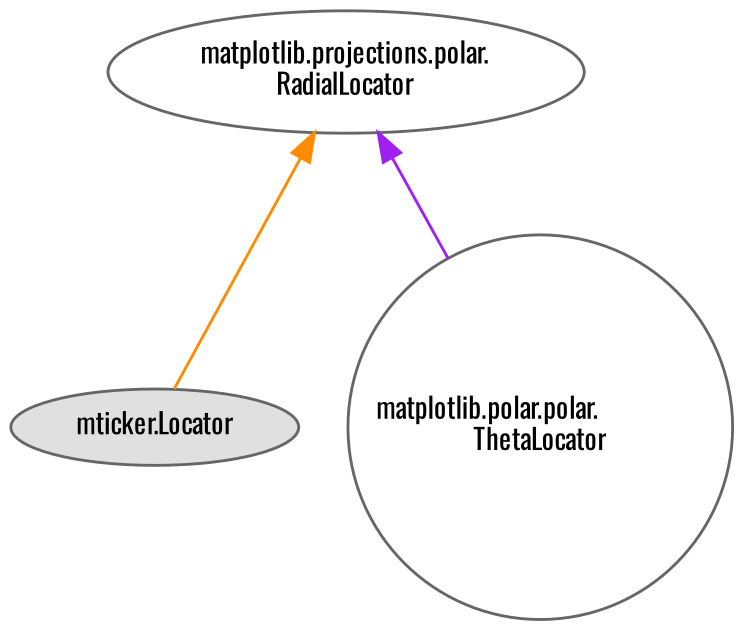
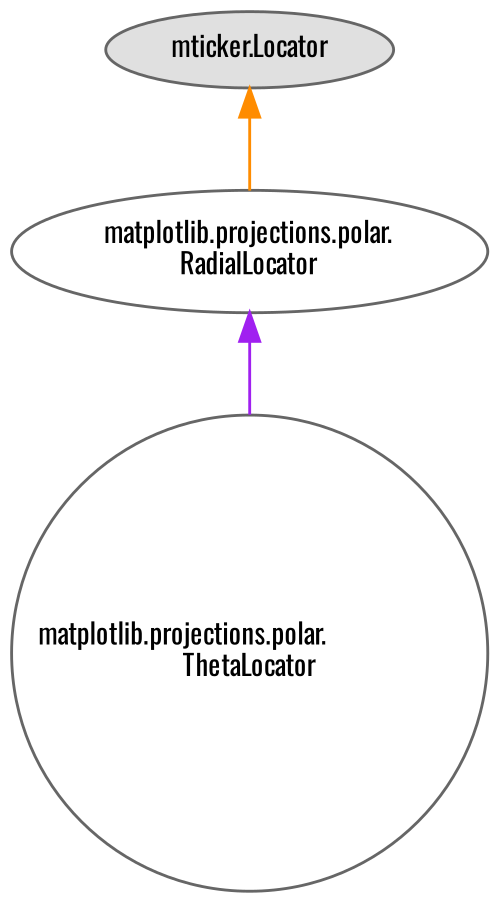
(237, 274) -> (250, 154)
(540, 427) -> (250, 653)
